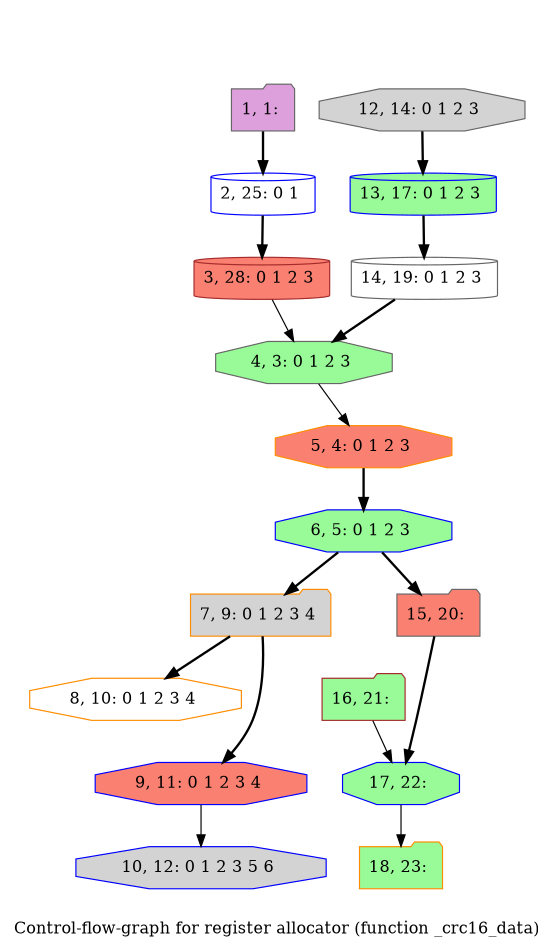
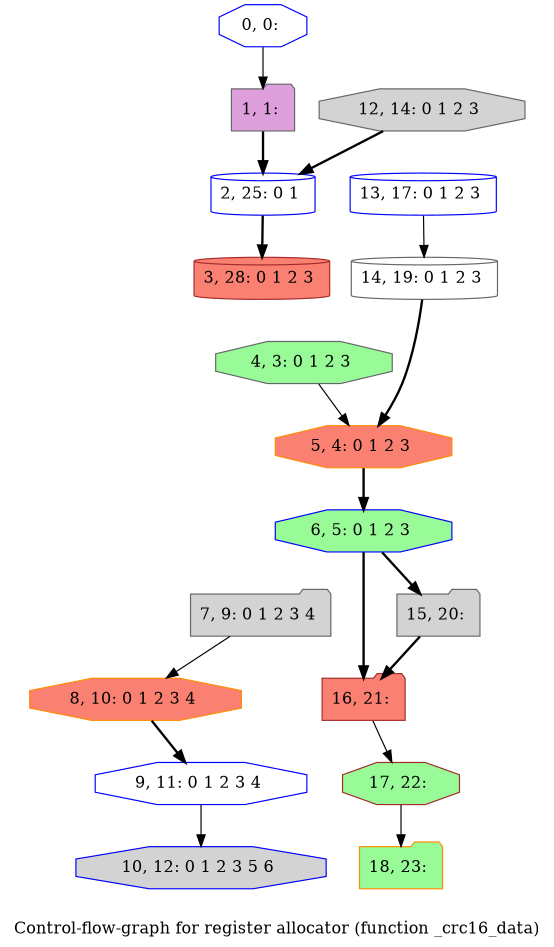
none -> (263, 26)
(423, 146) -> (347, 150)
(423, 194) -> (423, 194)
(424, 230) -> (424, 230)
(280, 315) -> none
(369, 317) -> (410, 360)
(317, 569) -> (364, 609)
(261, 615) -> (261, 615)
(438, 615) -> (438, 615)
(203, 654) -> (203, 654)
(422, 694) -> (405, 653)
(259, 698) -> (165, 737)
(136, 699) -> (136, 699)
(364, 699) -> (364, 699)
(201, 784) -> (201, 784)
(401, 784) -> (401, 784)
